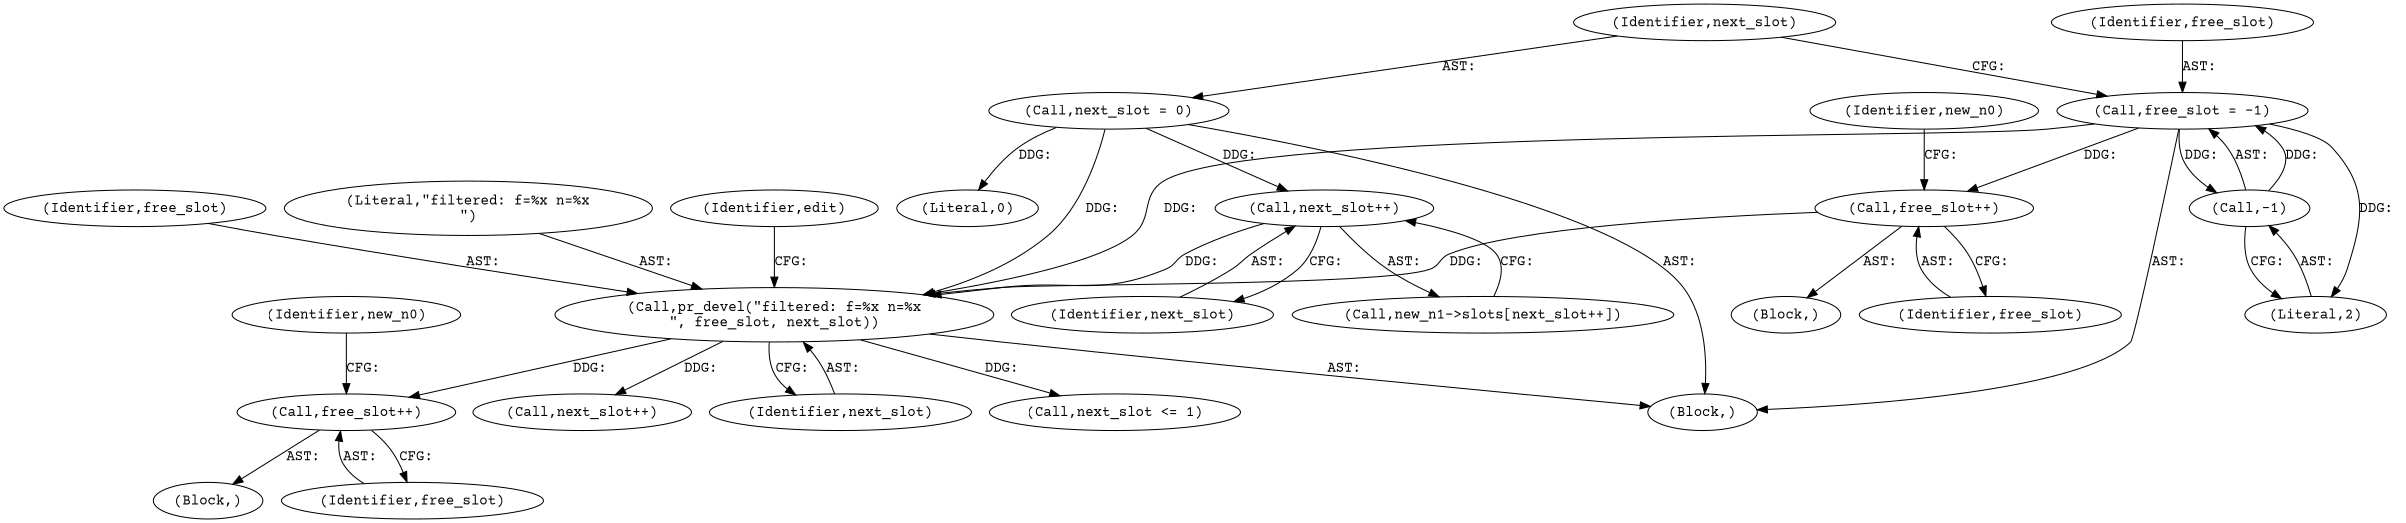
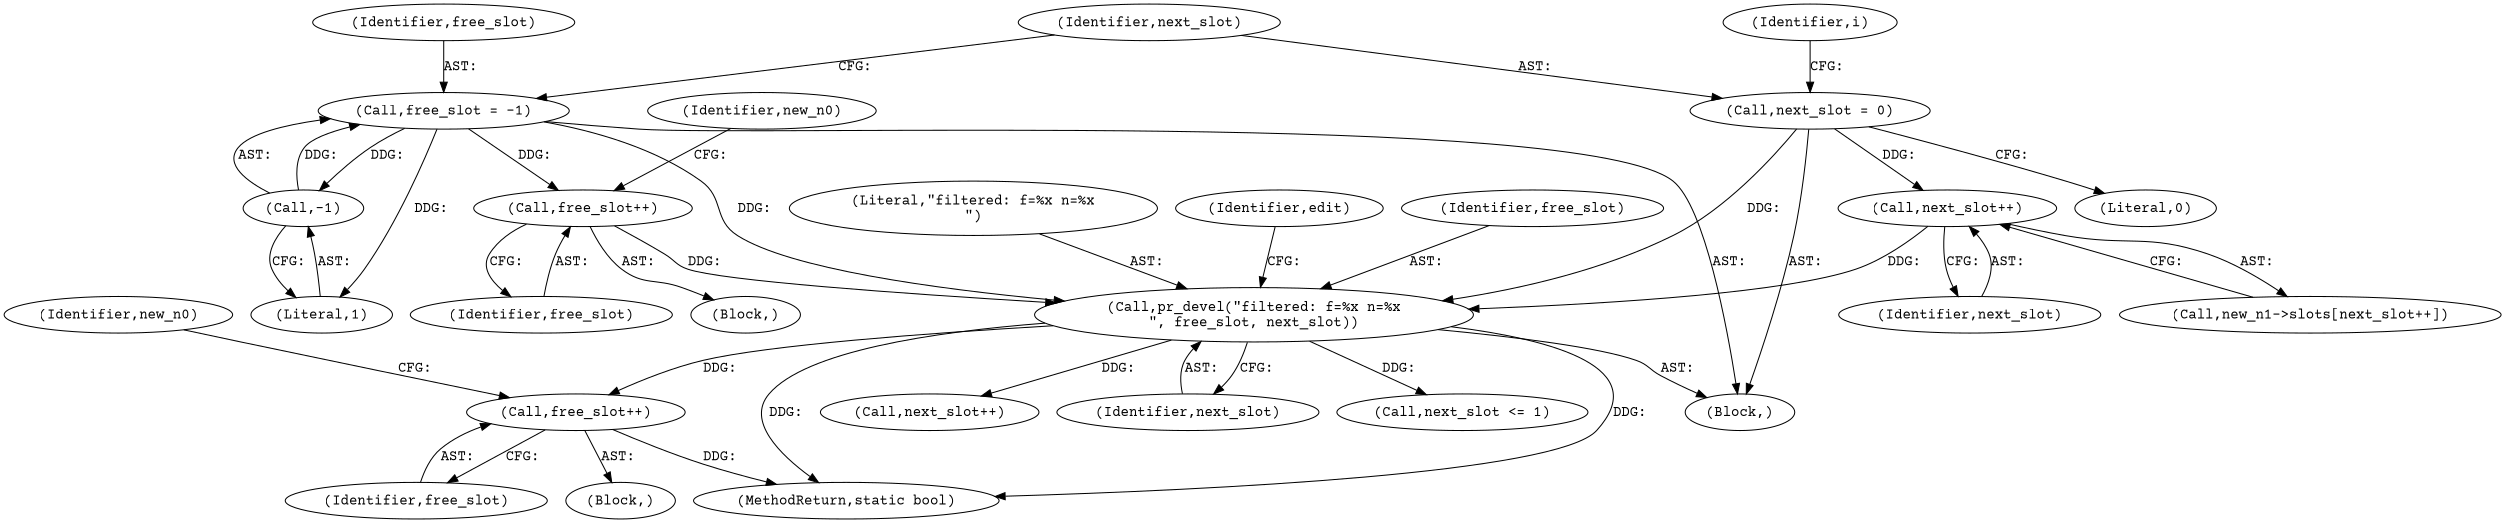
none -> (1810, 22)
(1040, 155) -> (2016, 155)
(2316, 315) -> (322, 315)
none -> (846, 501)
